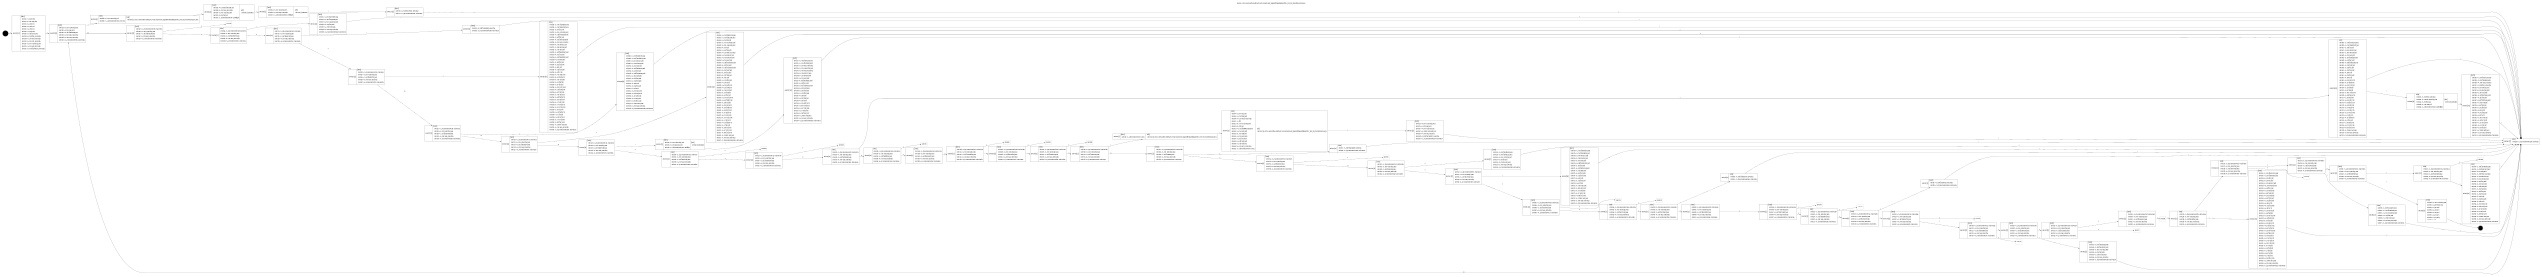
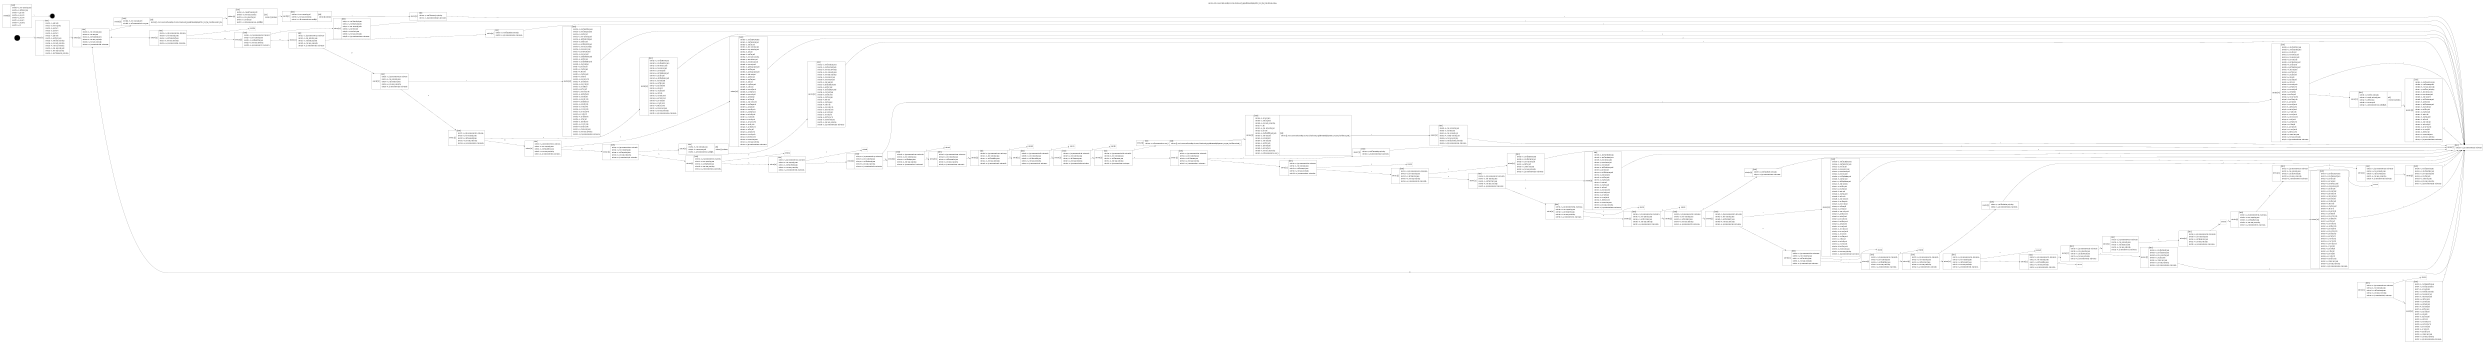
(2348, 173) -> none
none -> (1841, 207)
(2137, 230) -> none
